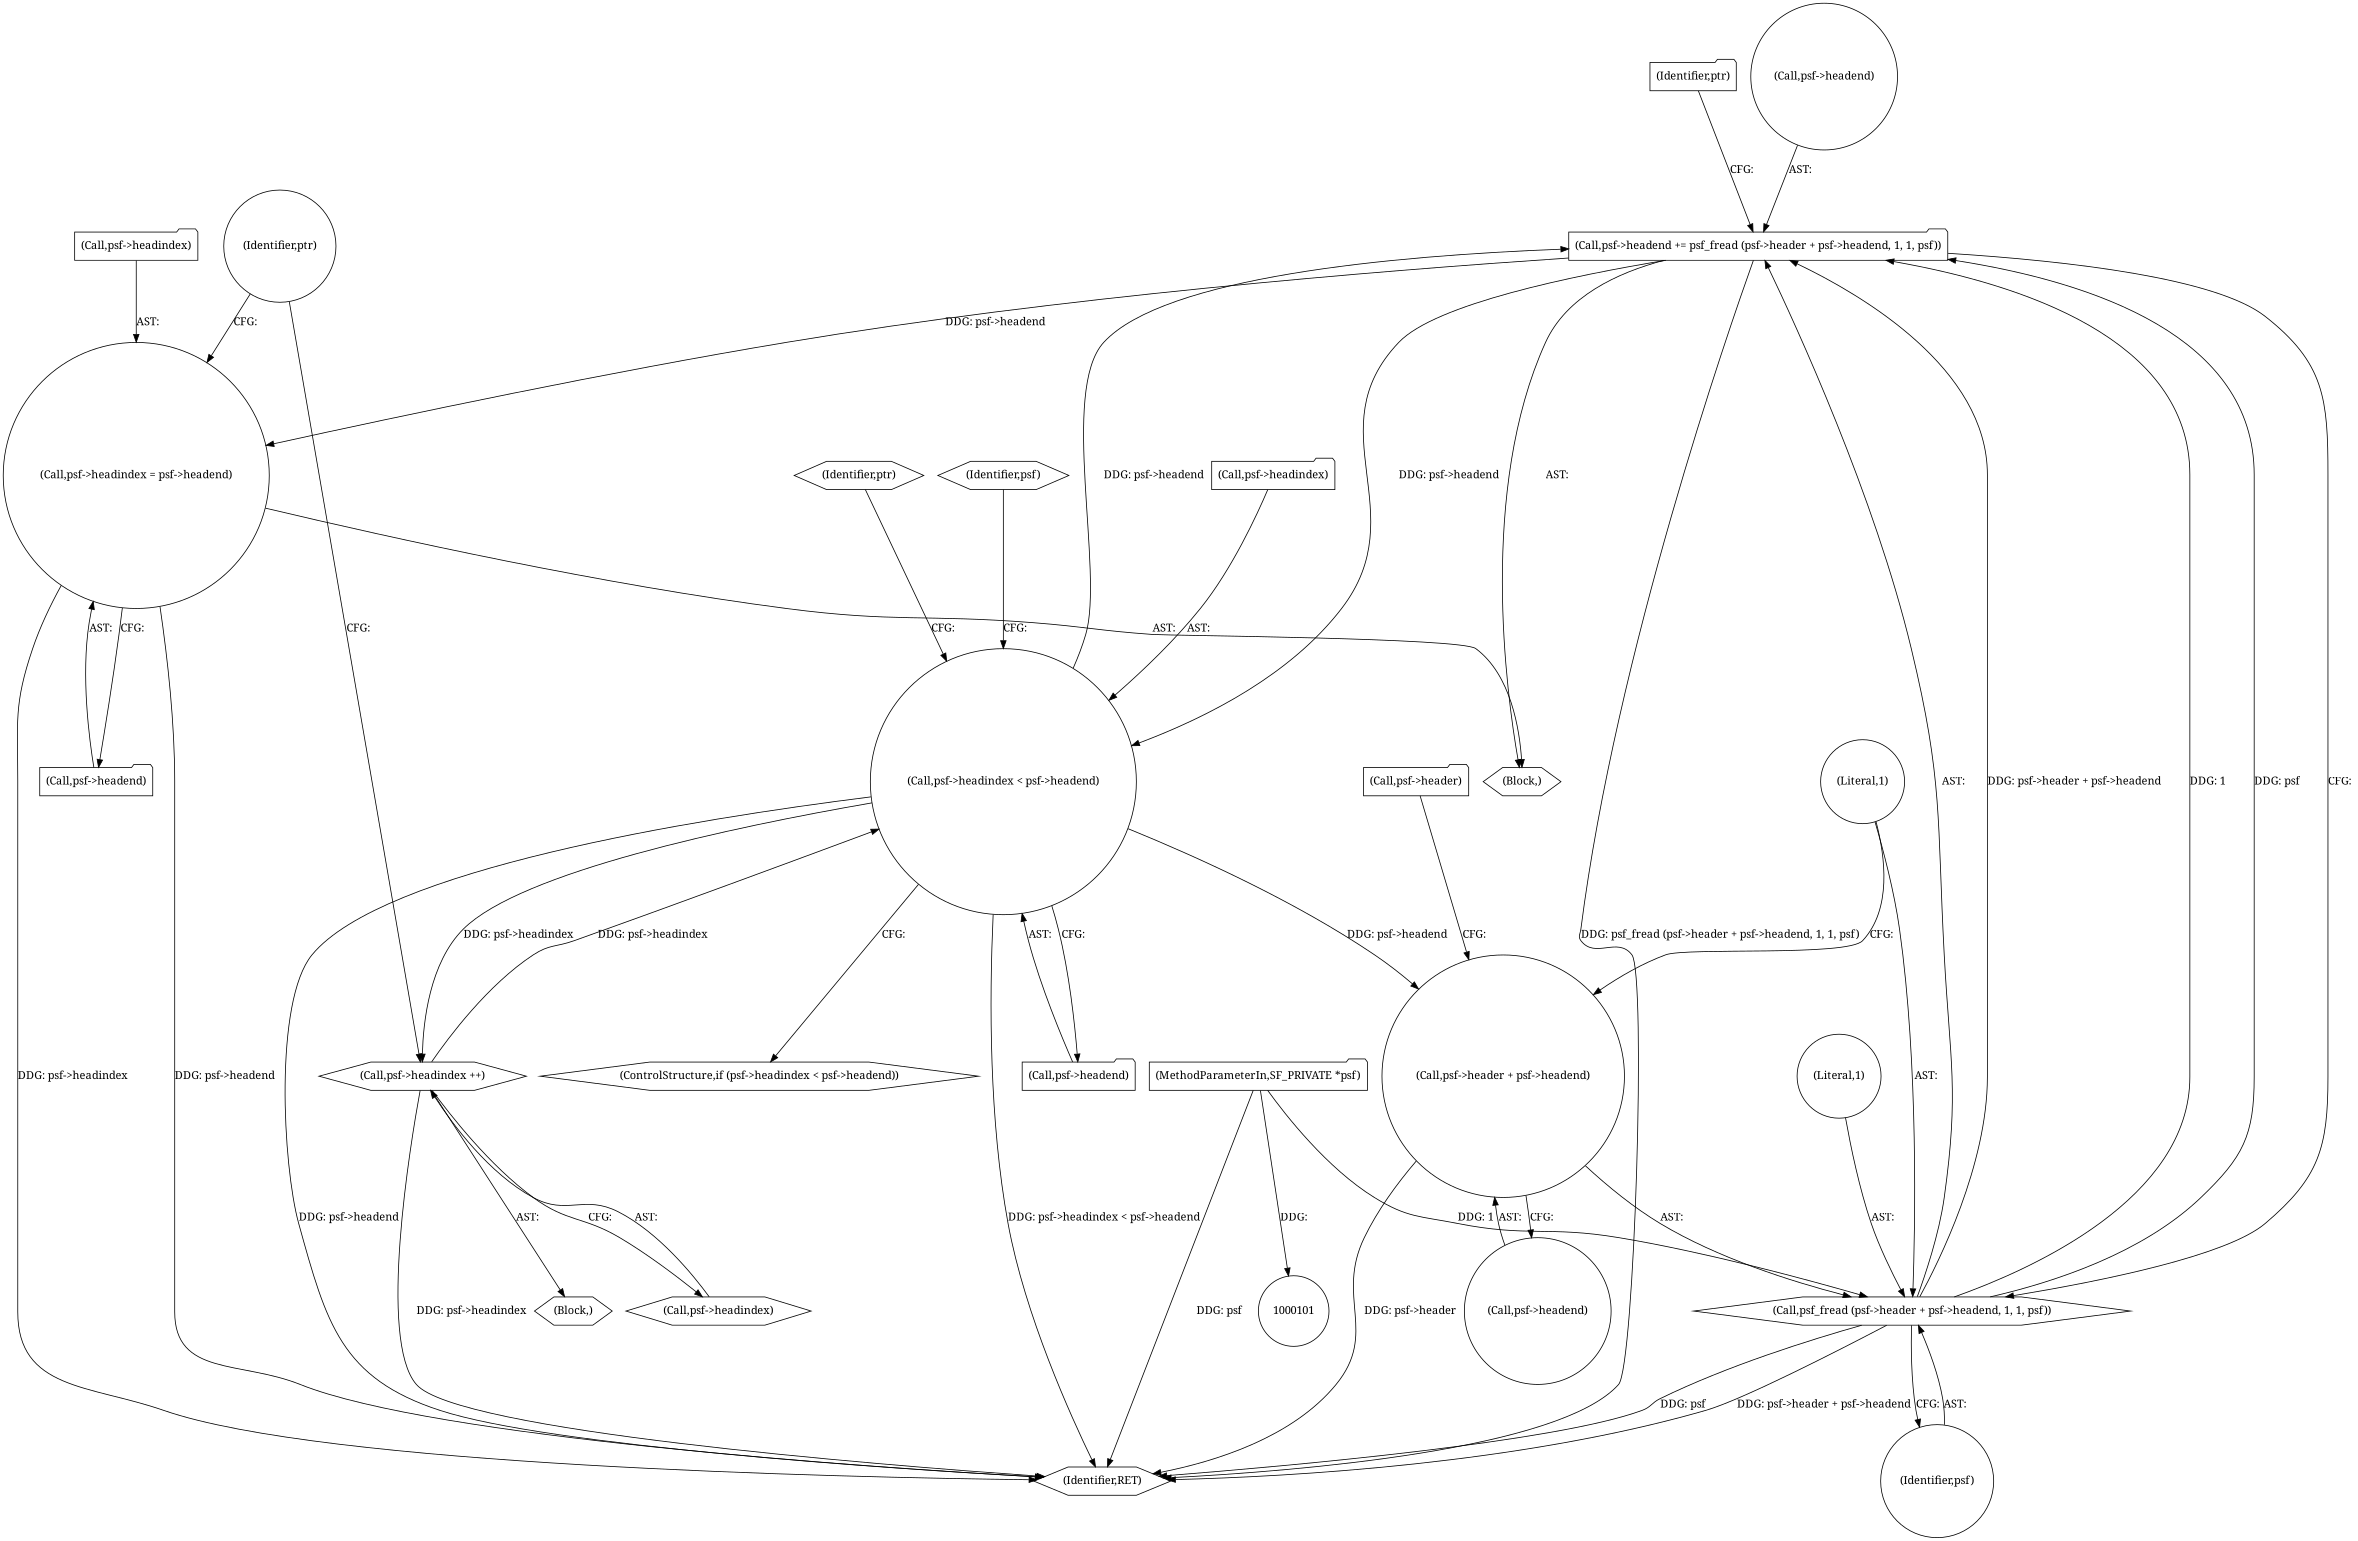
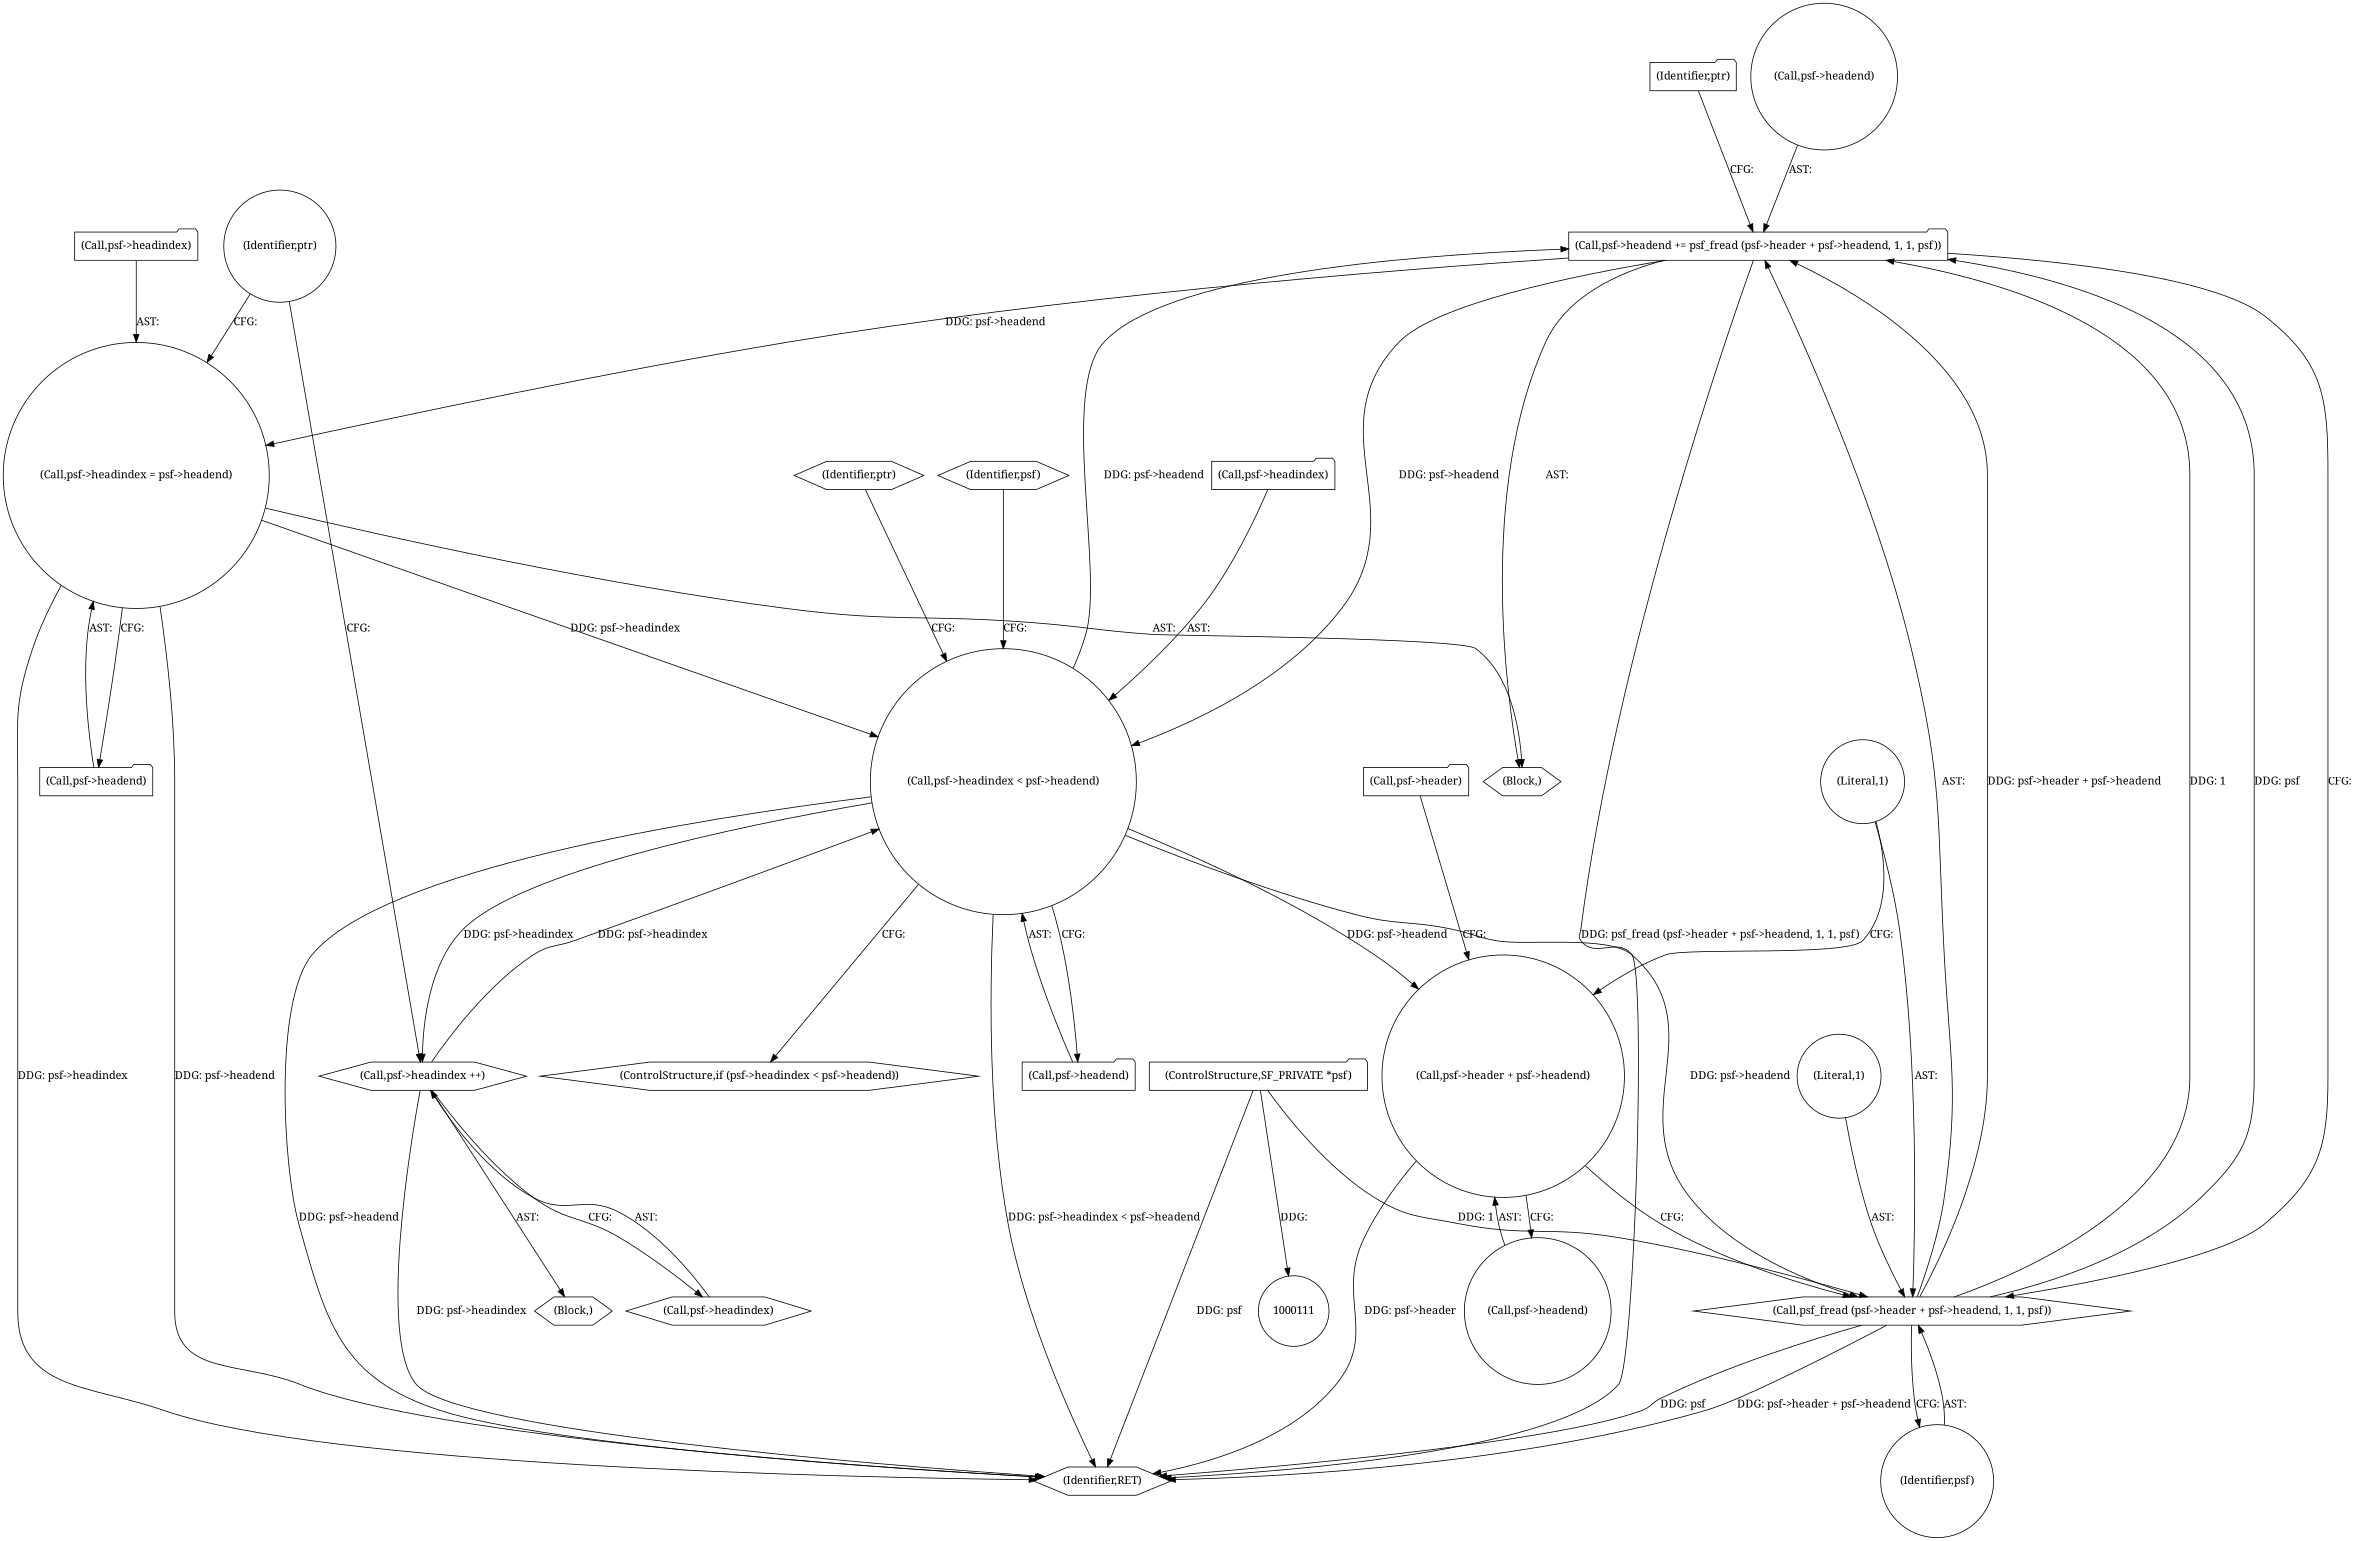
none -> (566, 627)
none -> (1572, 942)
(1258, 1076) -> (1258, 1076)
(1673, 1218) -> (1673, 1218)
(1294, 1311) -> (1294, 1311)
